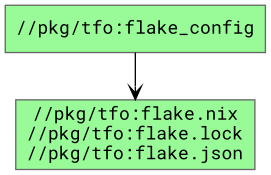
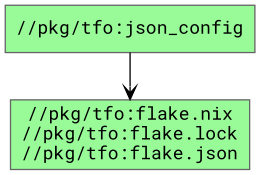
(135, 29) -> (130, 29)
